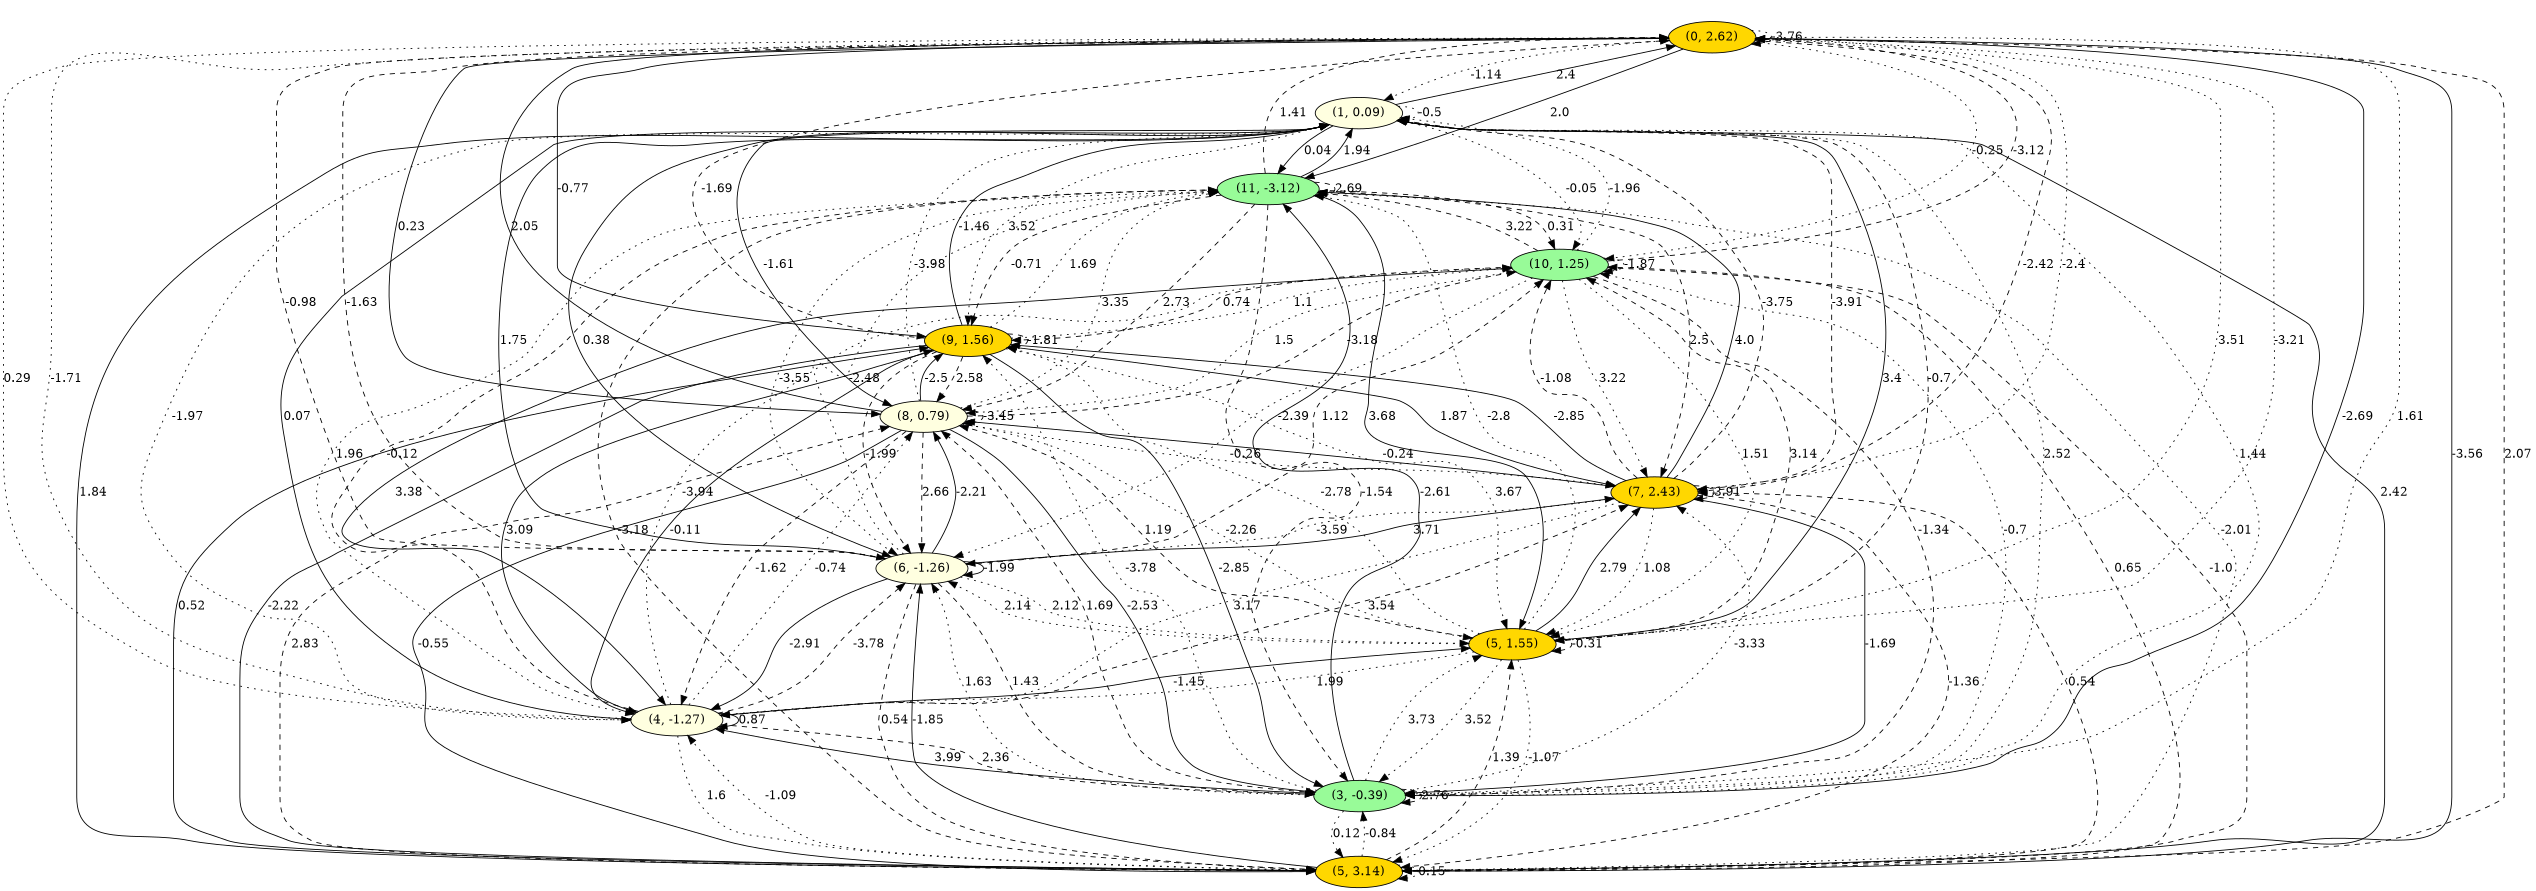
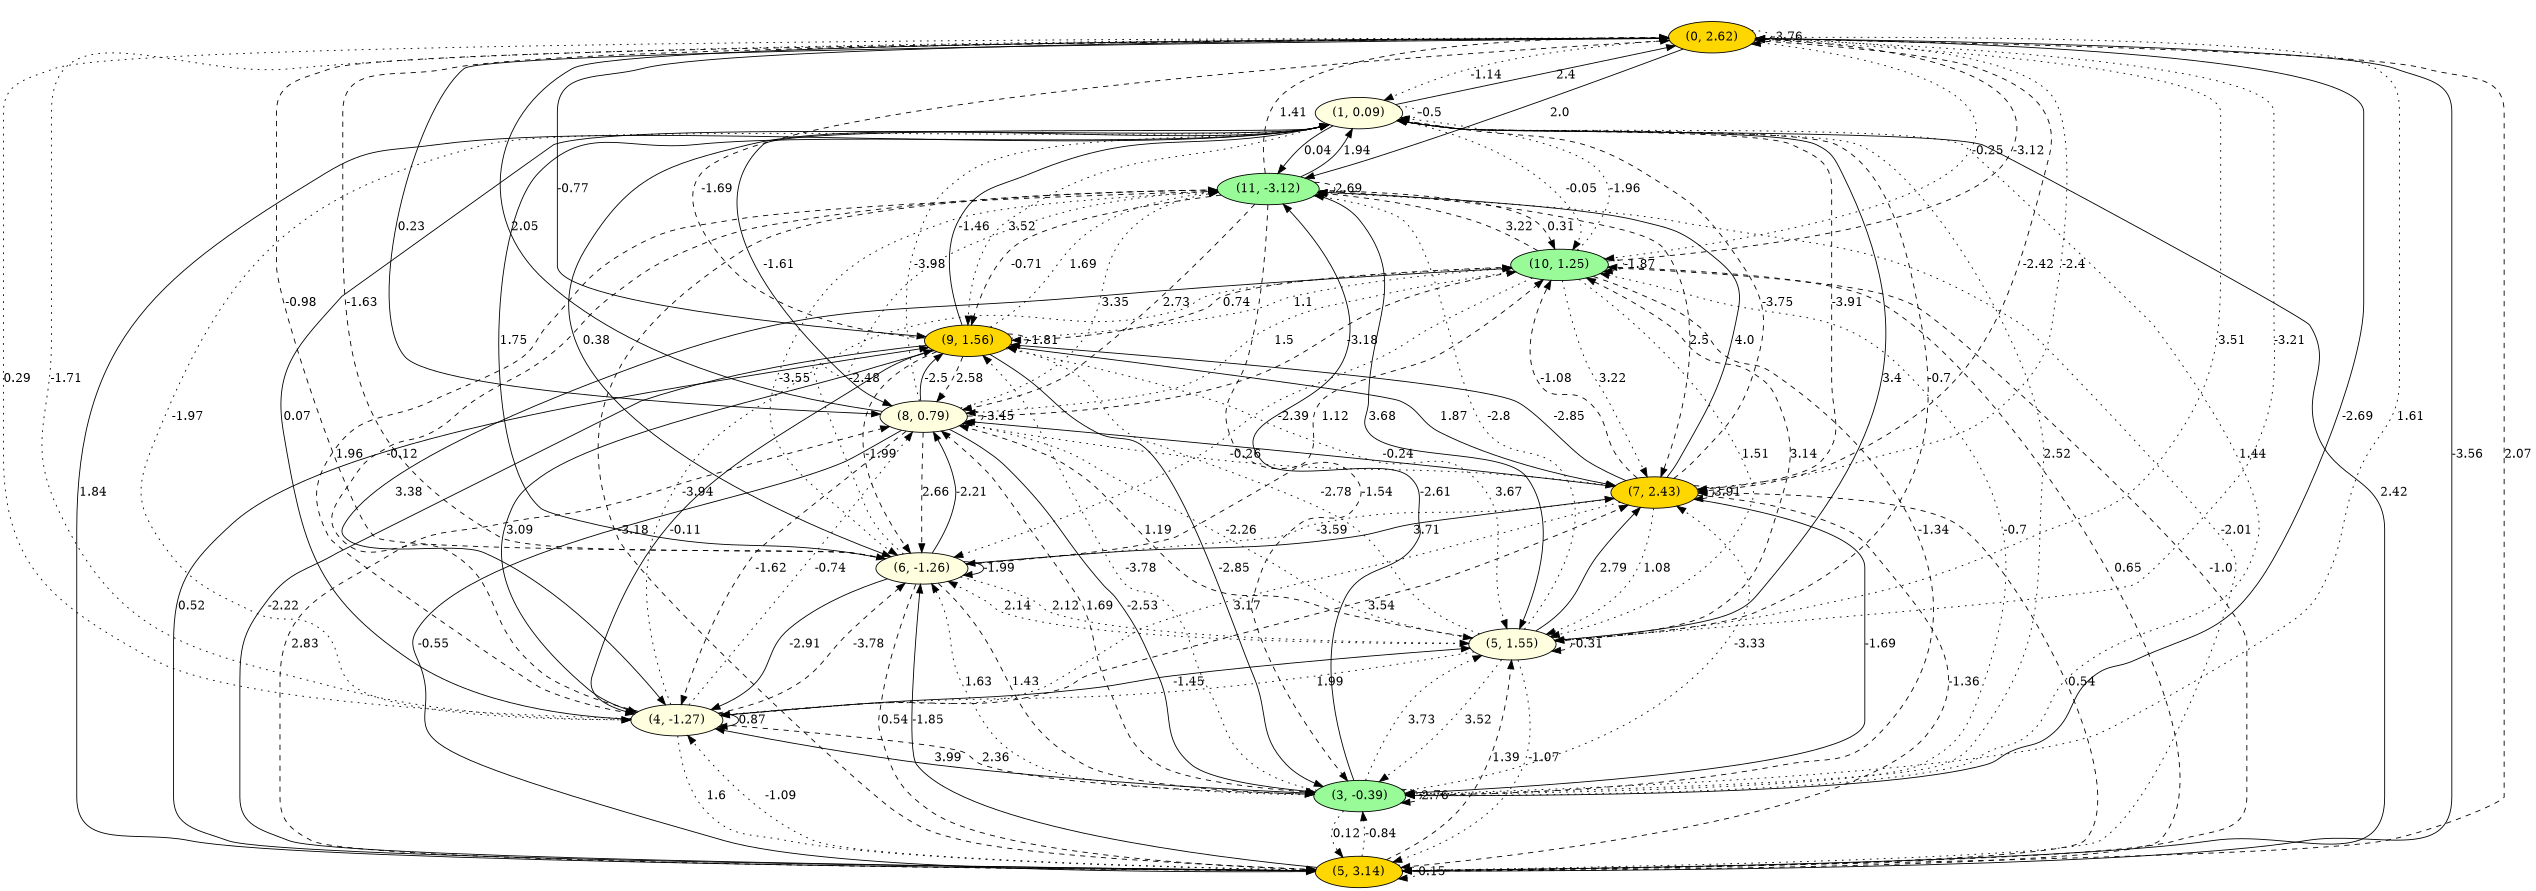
(551, 321) -> (551, 321)
(1512, 644) -> (1512, 644)
